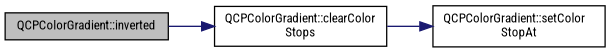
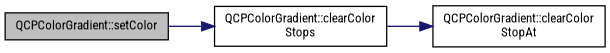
(87, 26) -> (87, 26)
(519, 26) -> (519, 26)
